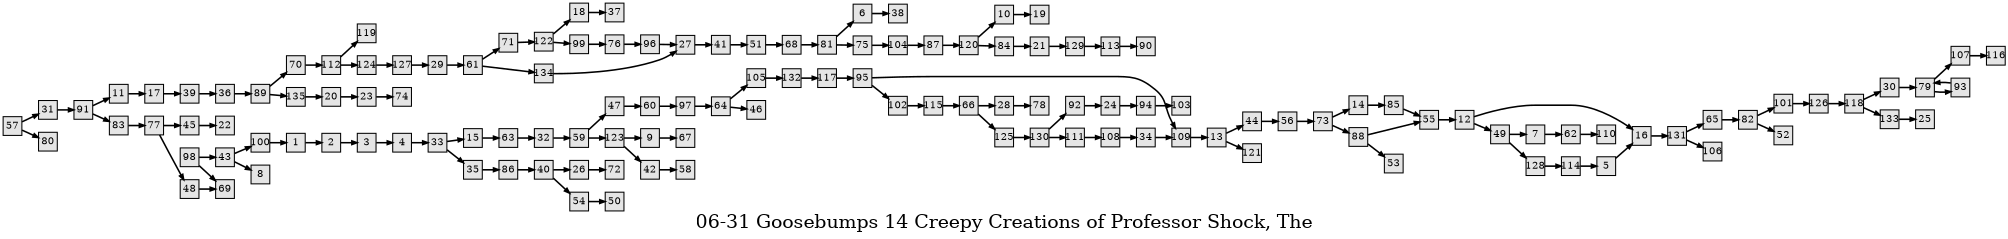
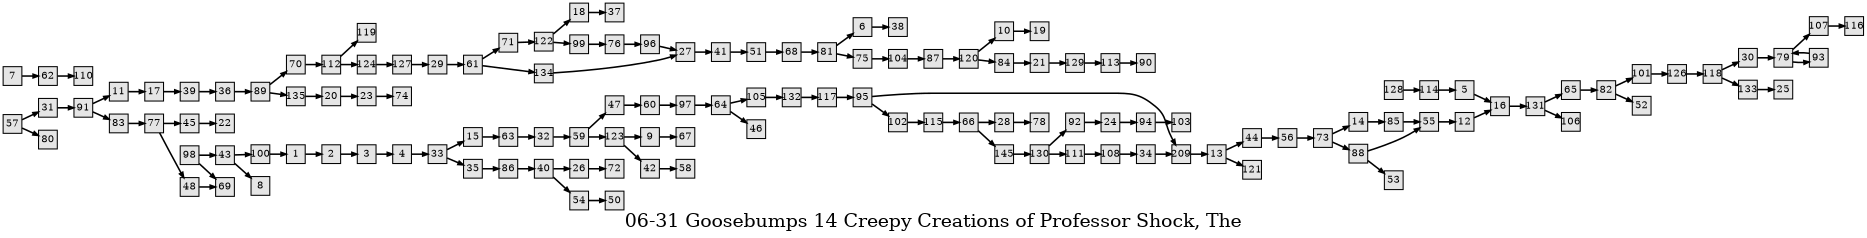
(1500, 134) -> none
(1004, 138) -> (1004, 154)
(1181, 138) -> (1181, 154)
